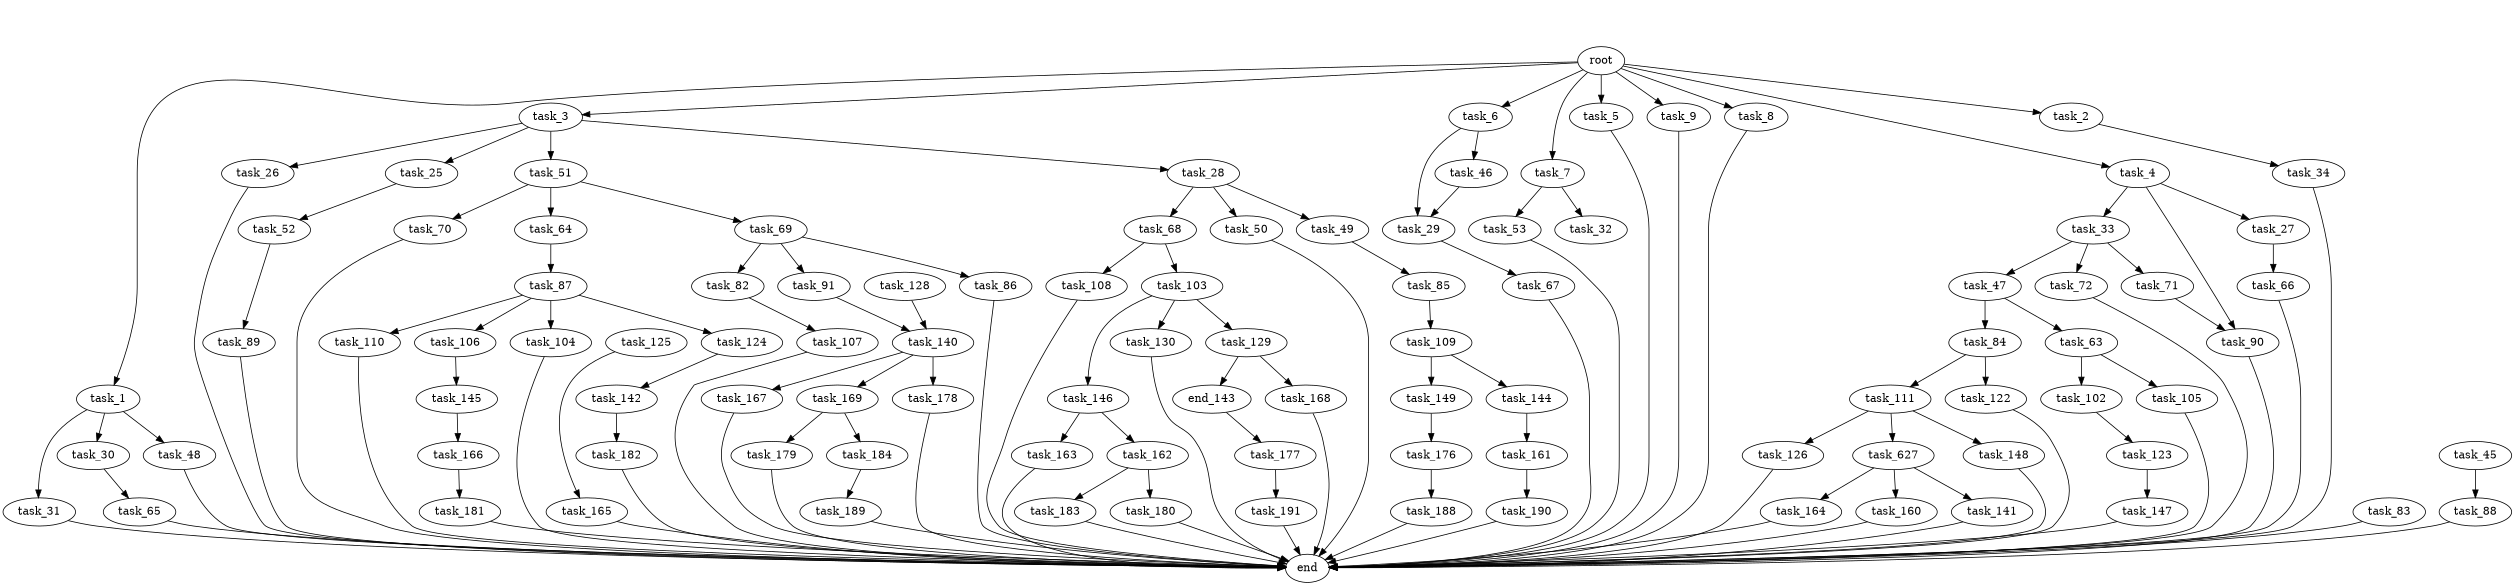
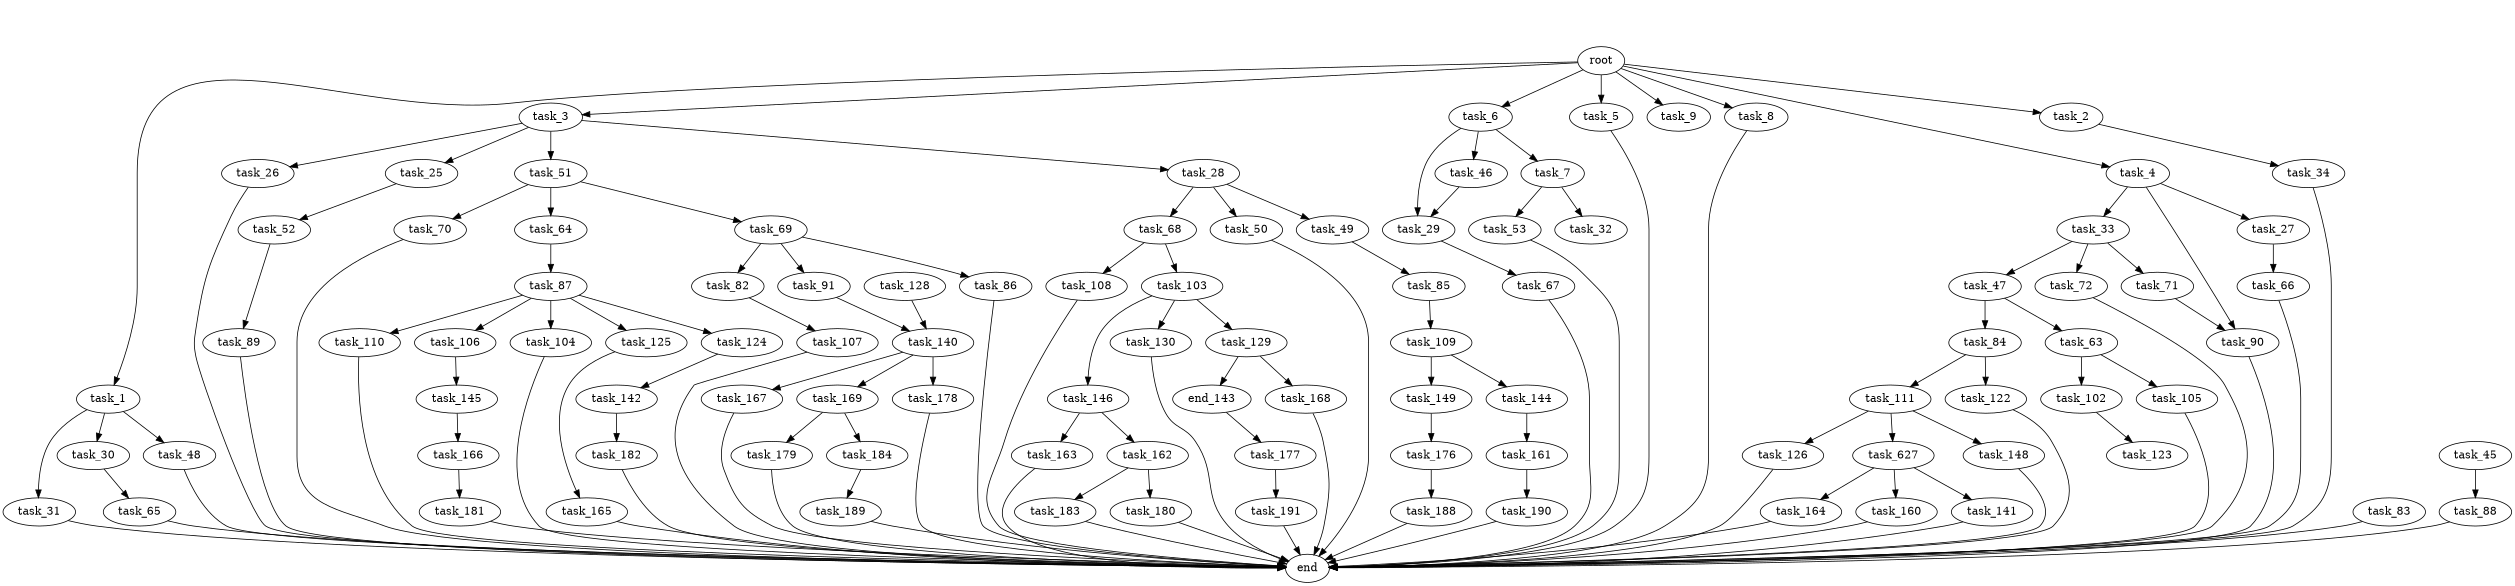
(1561, 108) -> (1513, 143)
none -> (595, 312)
(1674, 489) -> none
(2147, 512) -> none
